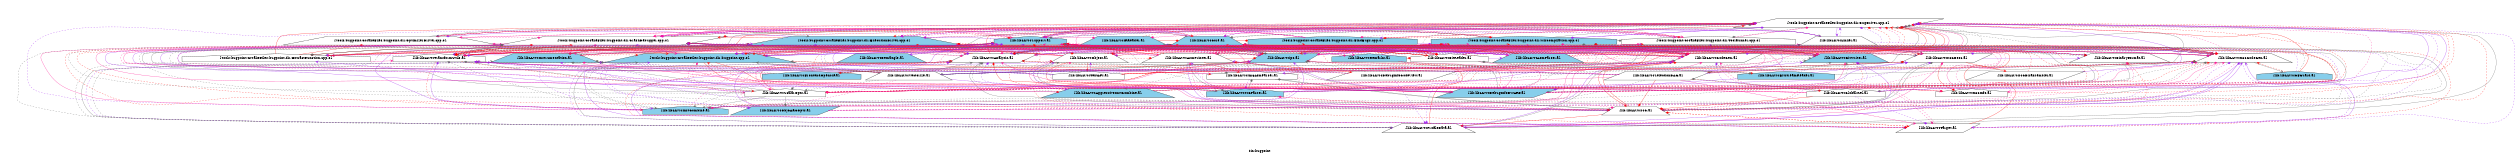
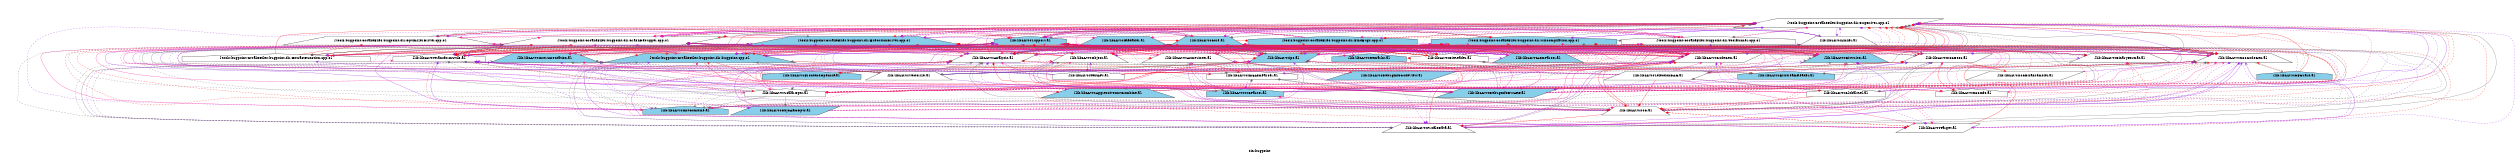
(882, 58) -> none
(1392, 76) -> (1392, 76)
(1849, 87) -> (1950, 67)
